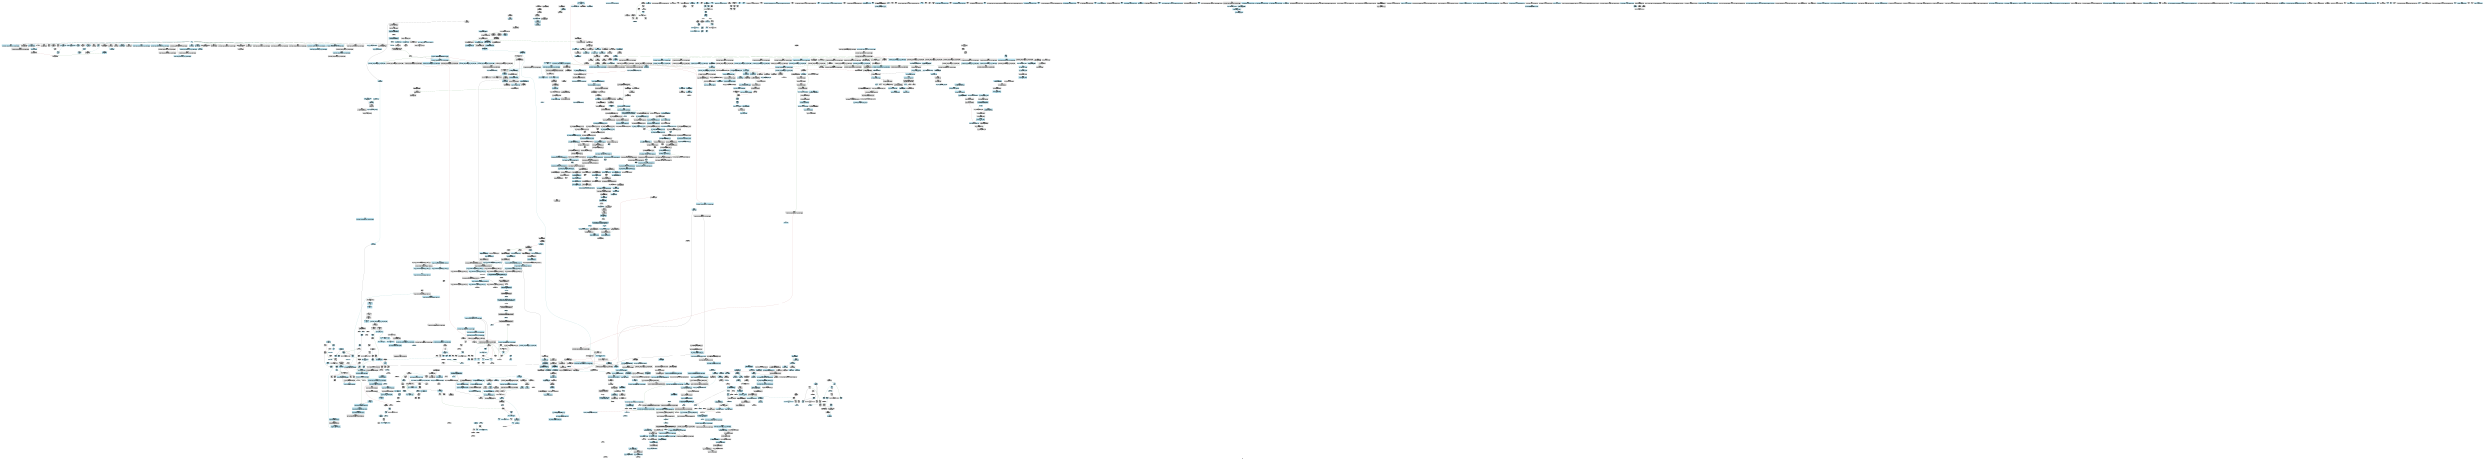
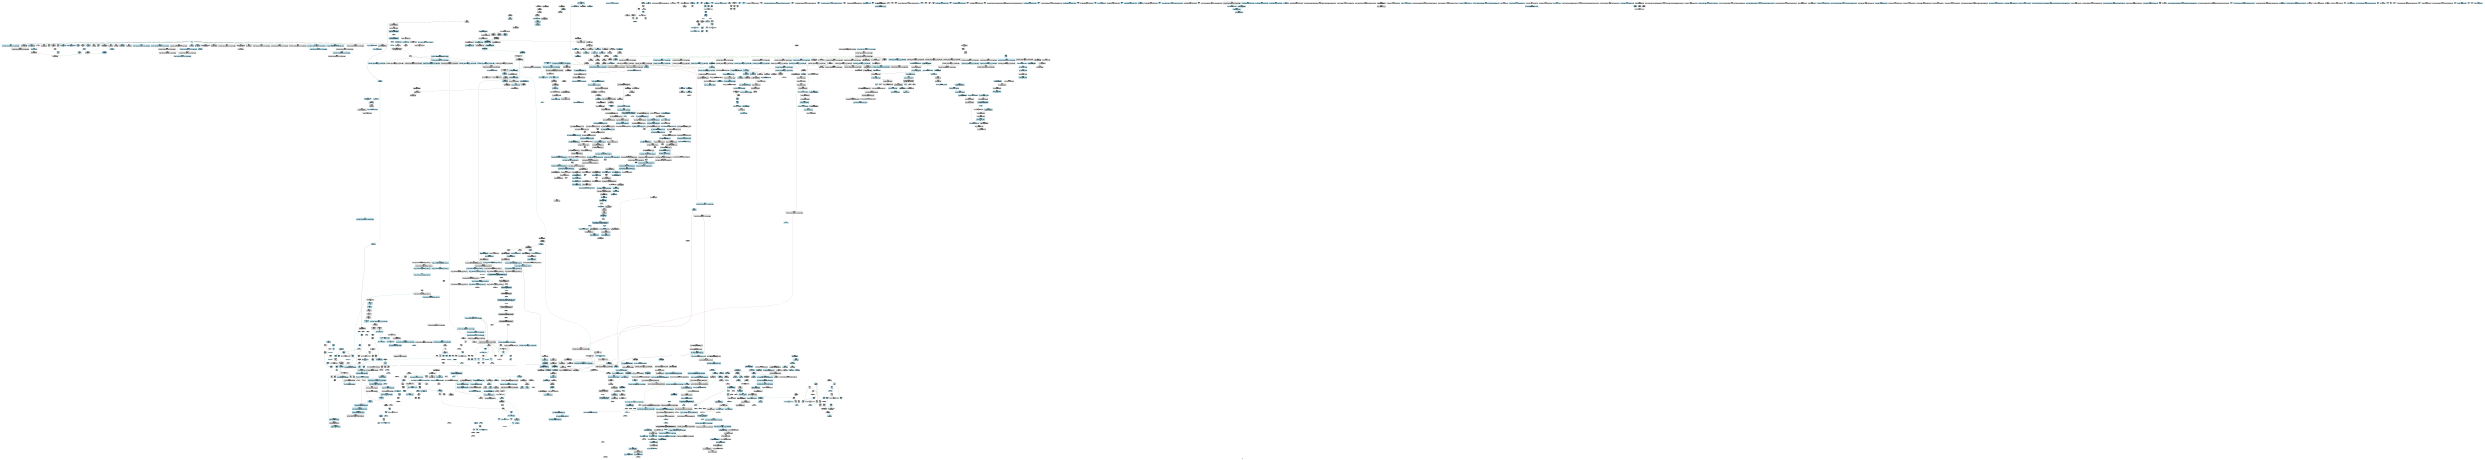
none -> (369, 311)
